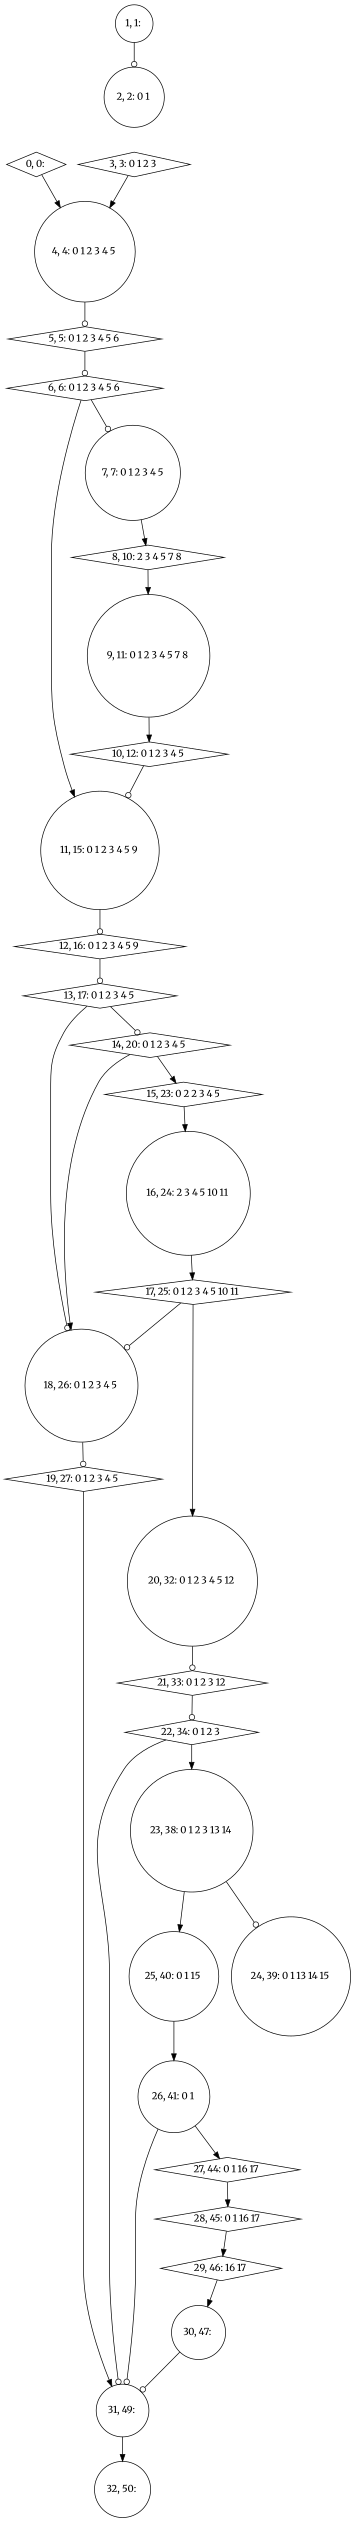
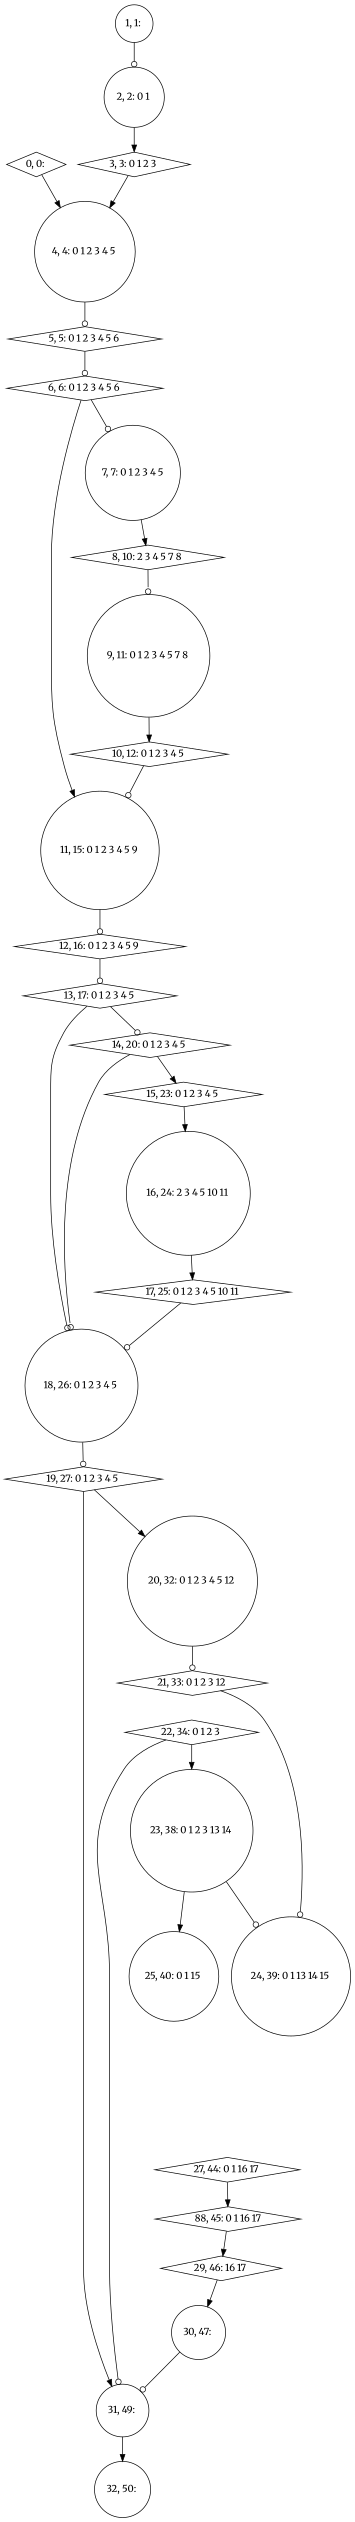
none -> (134, 136)
(148, 579) -> (148, 579)
(184, 1094) -> (184, 1094)
(69, 1179) -> (69, 1179)
(193, 1407) -> (117, 1511)
(192, 1705) -> (293, 1786)
(174, 2097) -> none
(228, 2219) -> (228, 2219)
